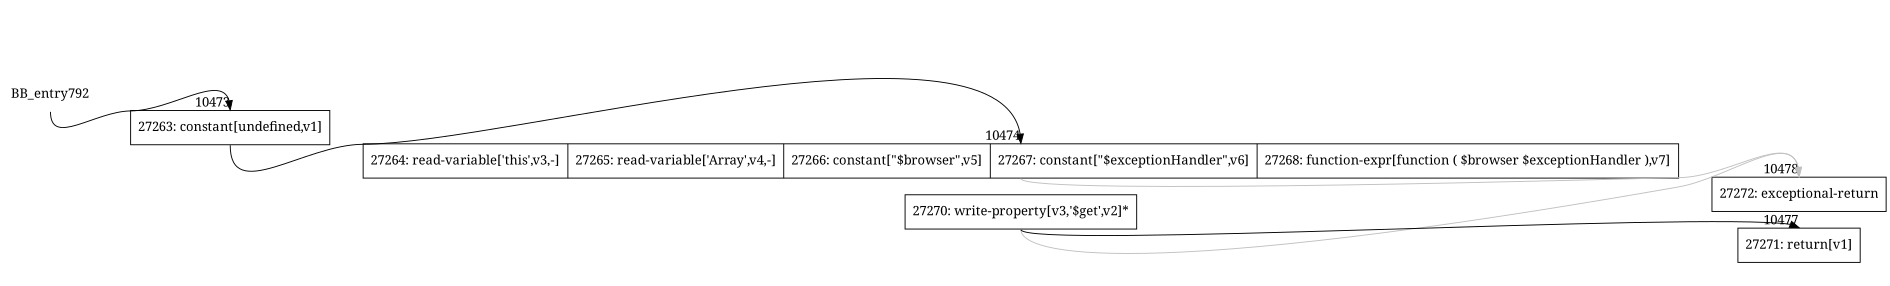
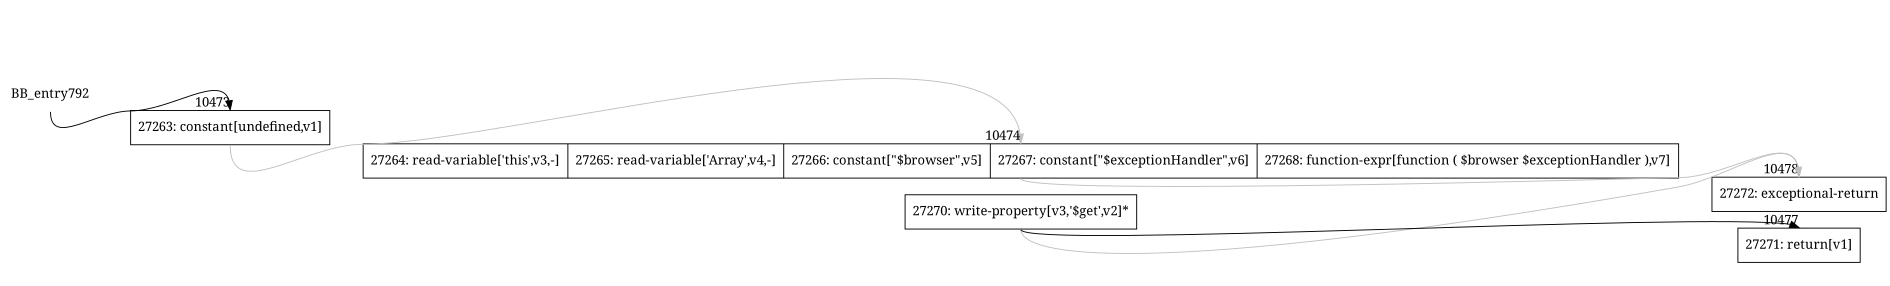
(625, 107) -> (625, 107)
